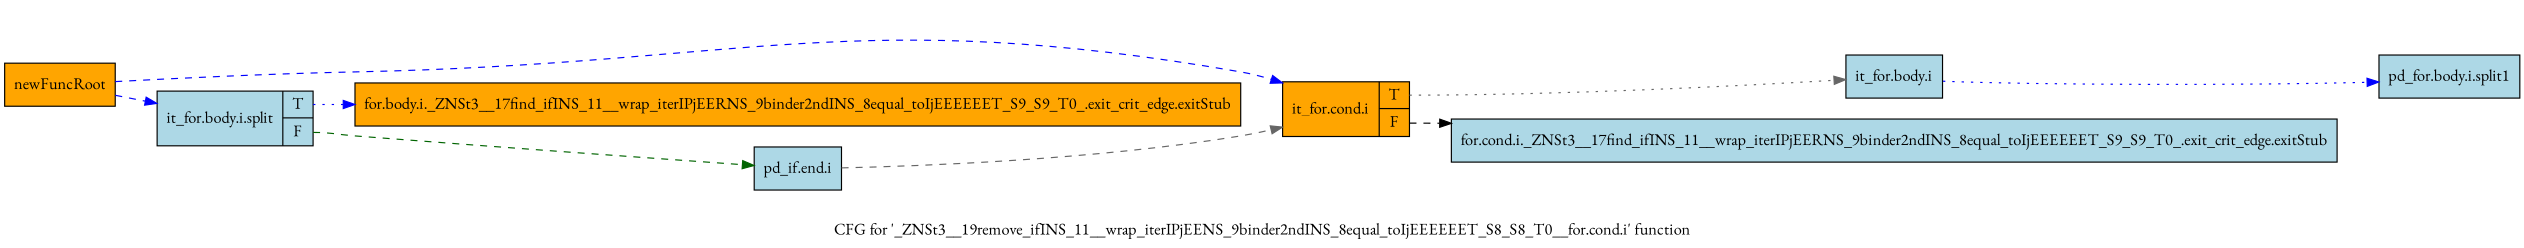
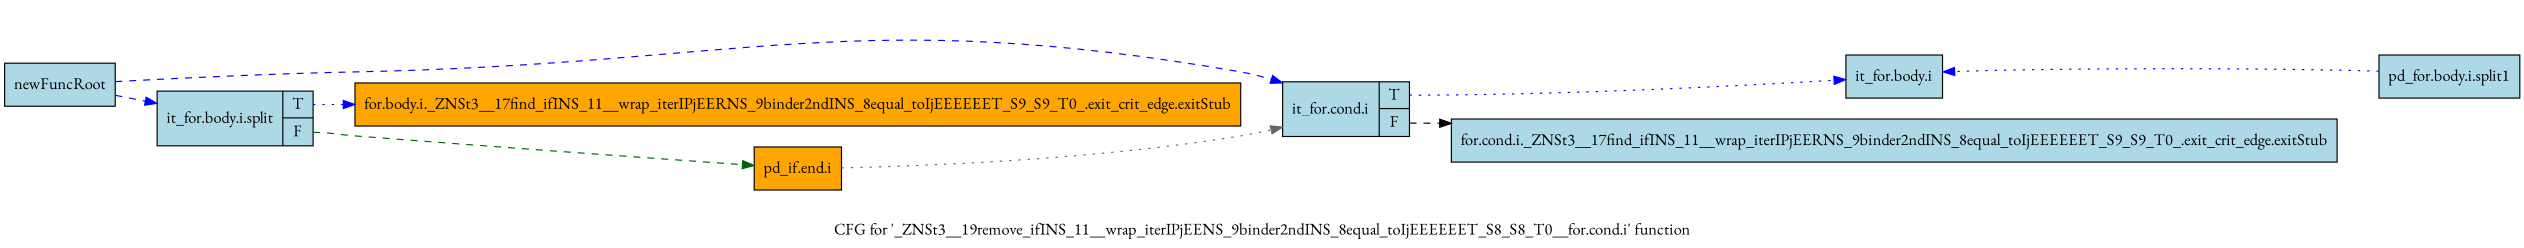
(2155, 84) -> (2167, 69)
(60, 85) -> (60, 85)
(1622, 91) -> (1622, 91)
(1346, 109) -> (1346, 109)
(1057, 157) -> (1057, 157)
(798, 169) -> (798, 169)
